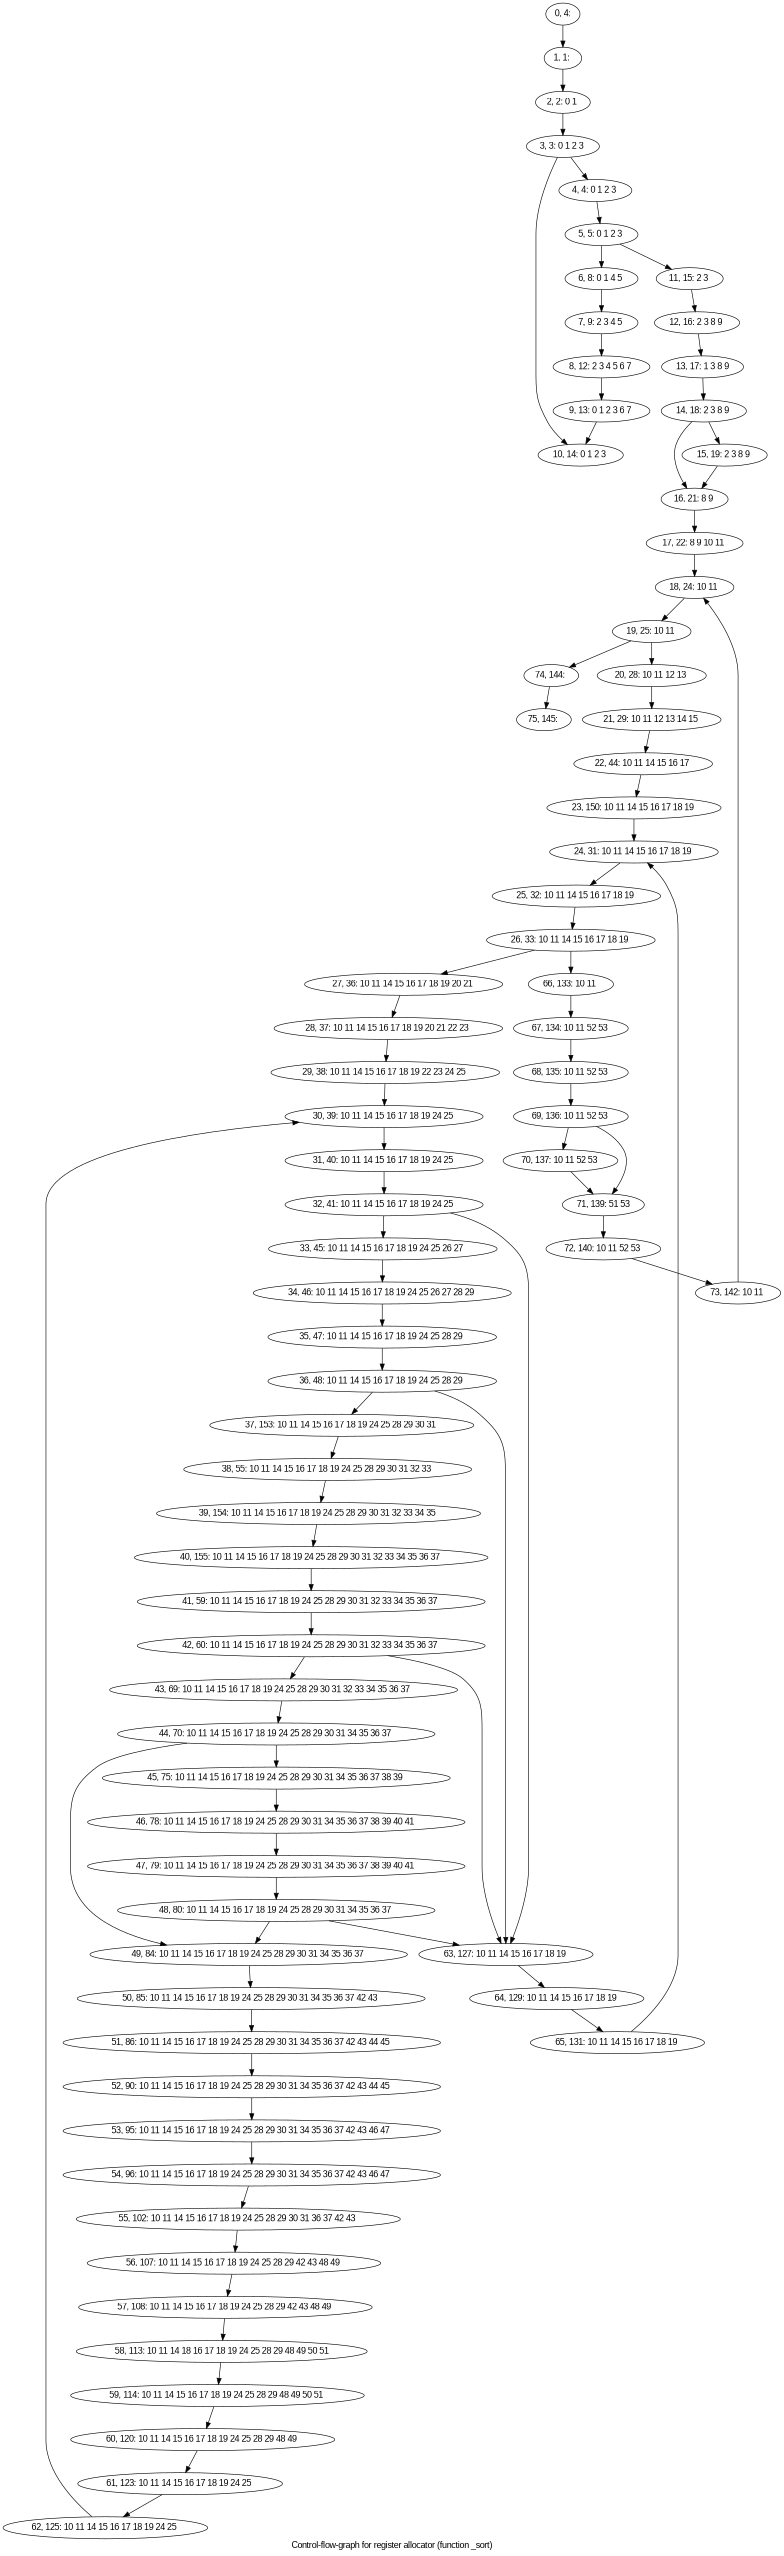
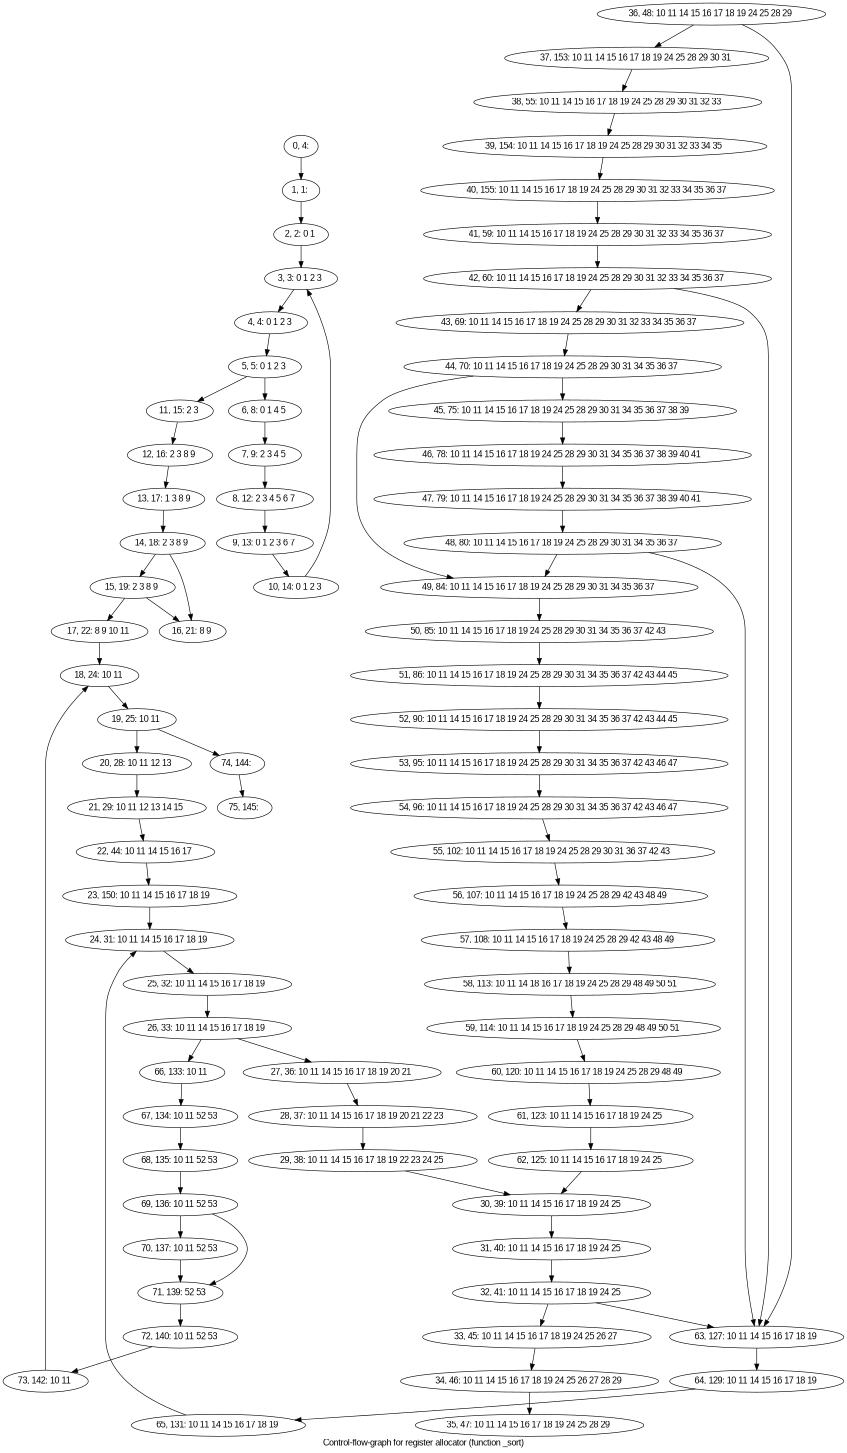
(536, 301) -> (330, 437)
(695, 518) -> (118, 607)
(603, 1205) -> (180, 1293)
(382, 1356) -> none
